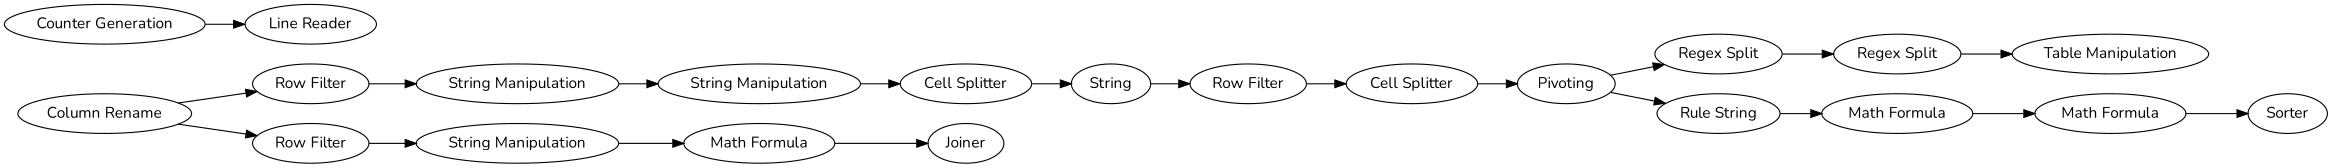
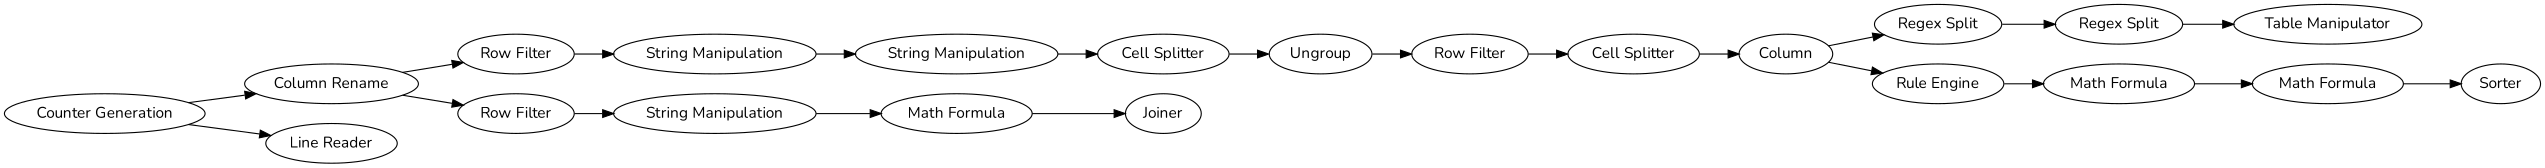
(2110, 54) -> (2328, 24)
(1111, 84) -> (1321, 54)
(1566, 84) -> (1786, 54)
none -> (217, 99)
(1718, 114) -> (1938, 84)
